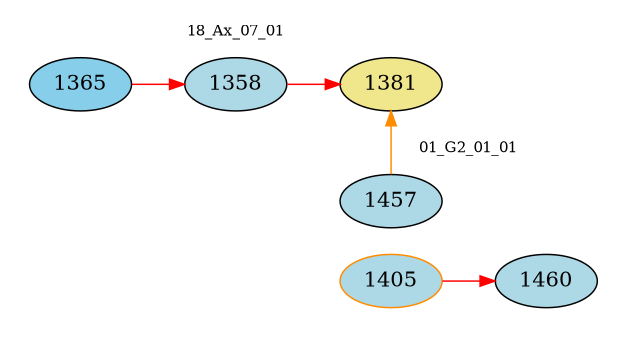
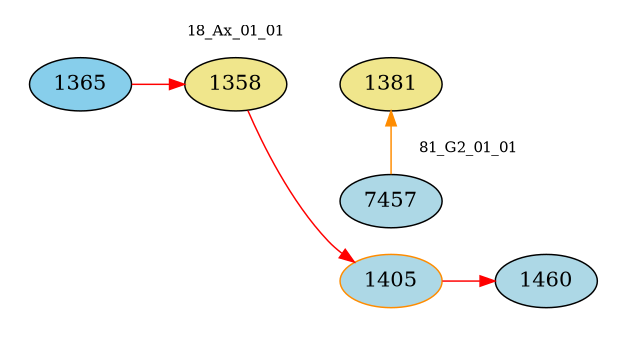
(236, 32) -> (236, 32)
(236, 84) -> (236, 84)
(306, 84) -> (288, 187)
(469, 149) -> (469, 149)
(391, 201) -> (391, 201)
